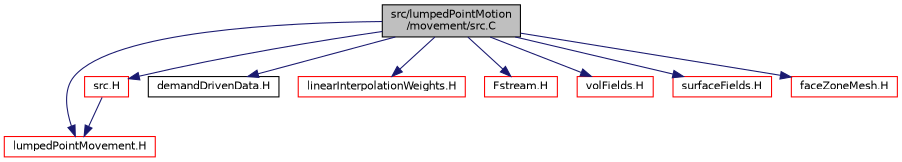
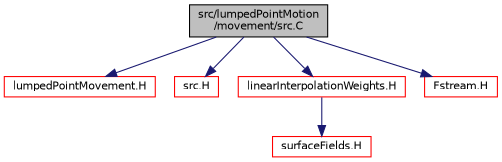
(594, 56) -> (322, 111)
(214, 87) -> none
(615, 87) -> none
(844, 87) -> none
(95, 112) -> none
